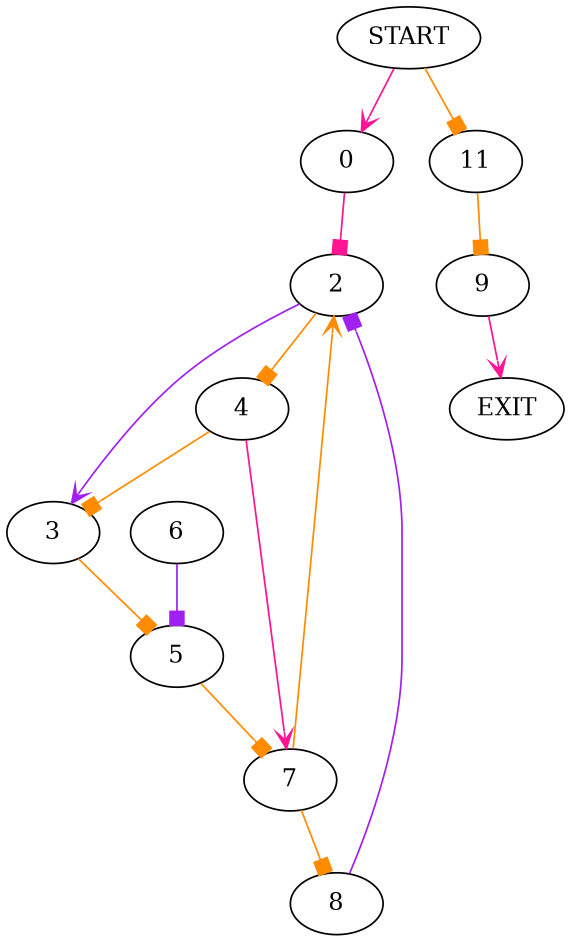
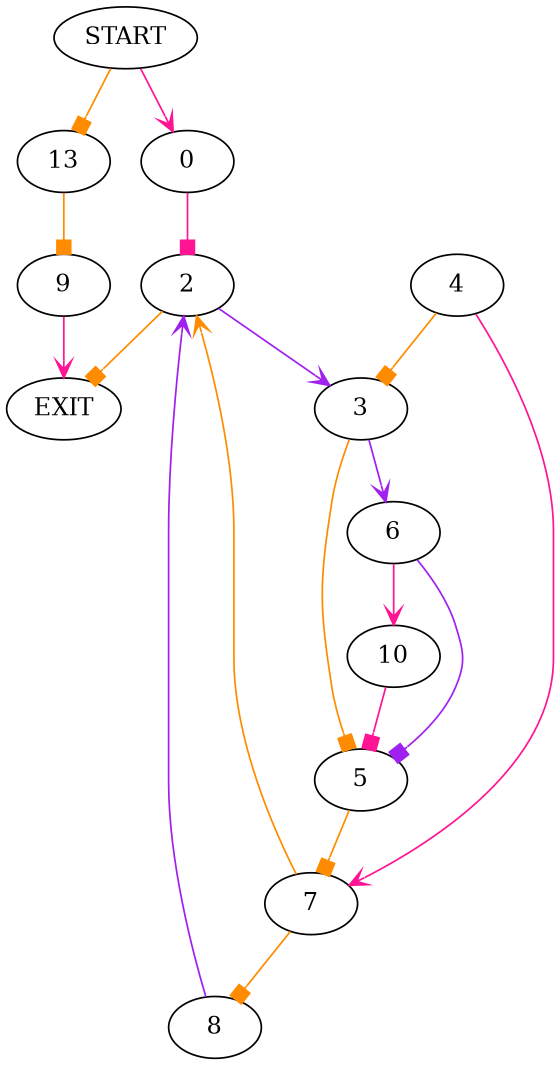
(476, 161) -> (64, 161)
(295, 340) -> (133, 340)
none -> (375, 462)
(402, 603) -> (169, 667)
none -> (394, 656)
